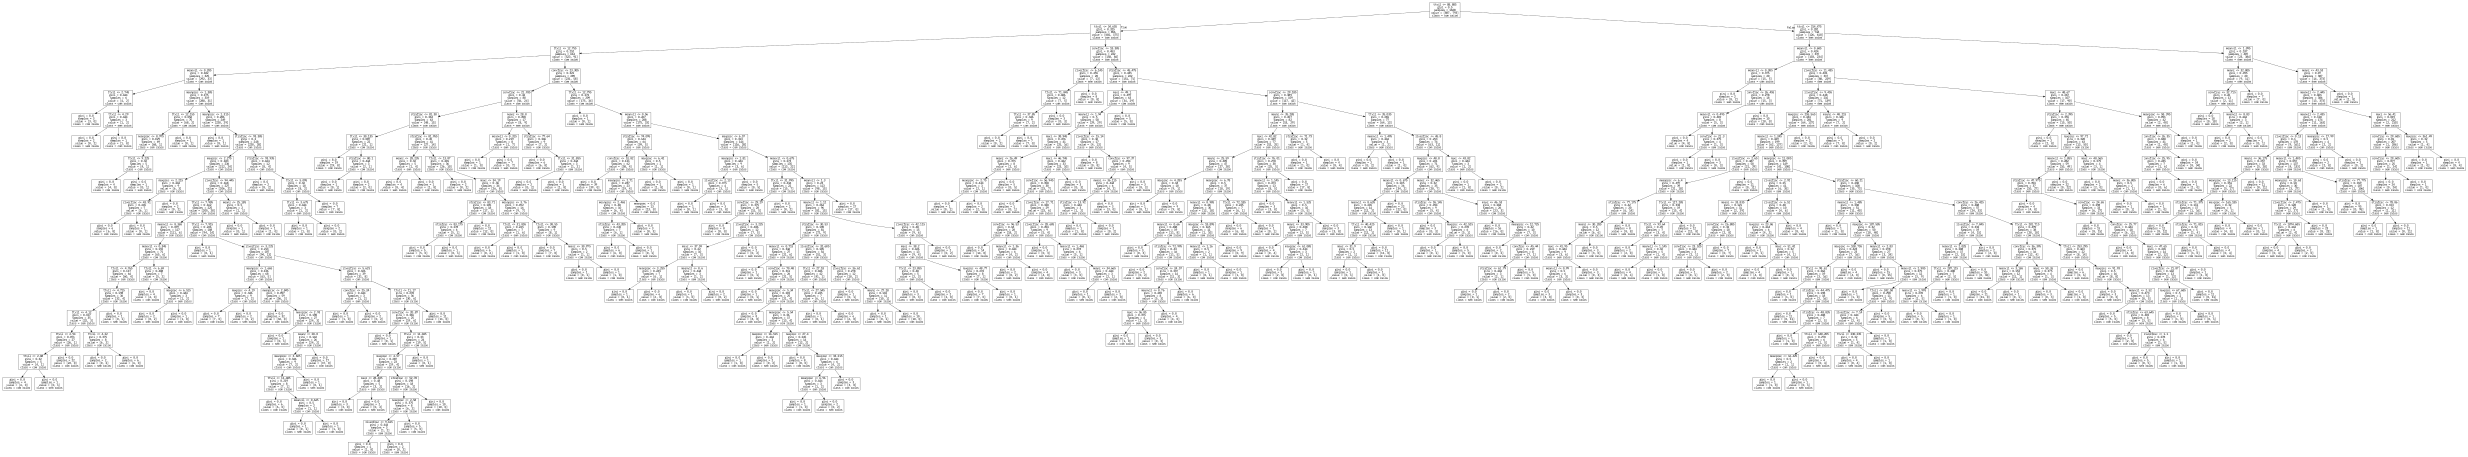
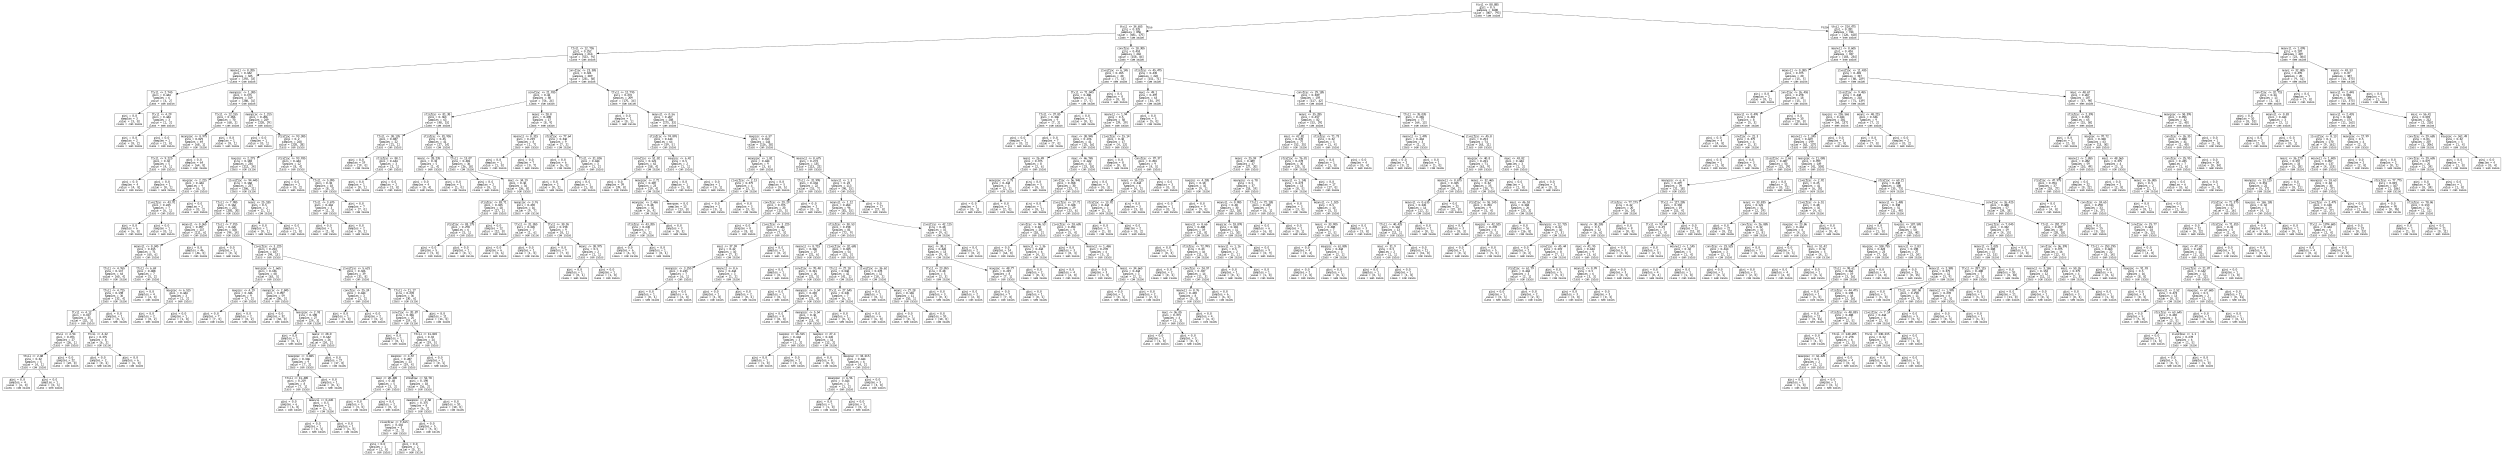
none -> (194, 164)
none -> (1721, 230)
none -> (194, 252)
